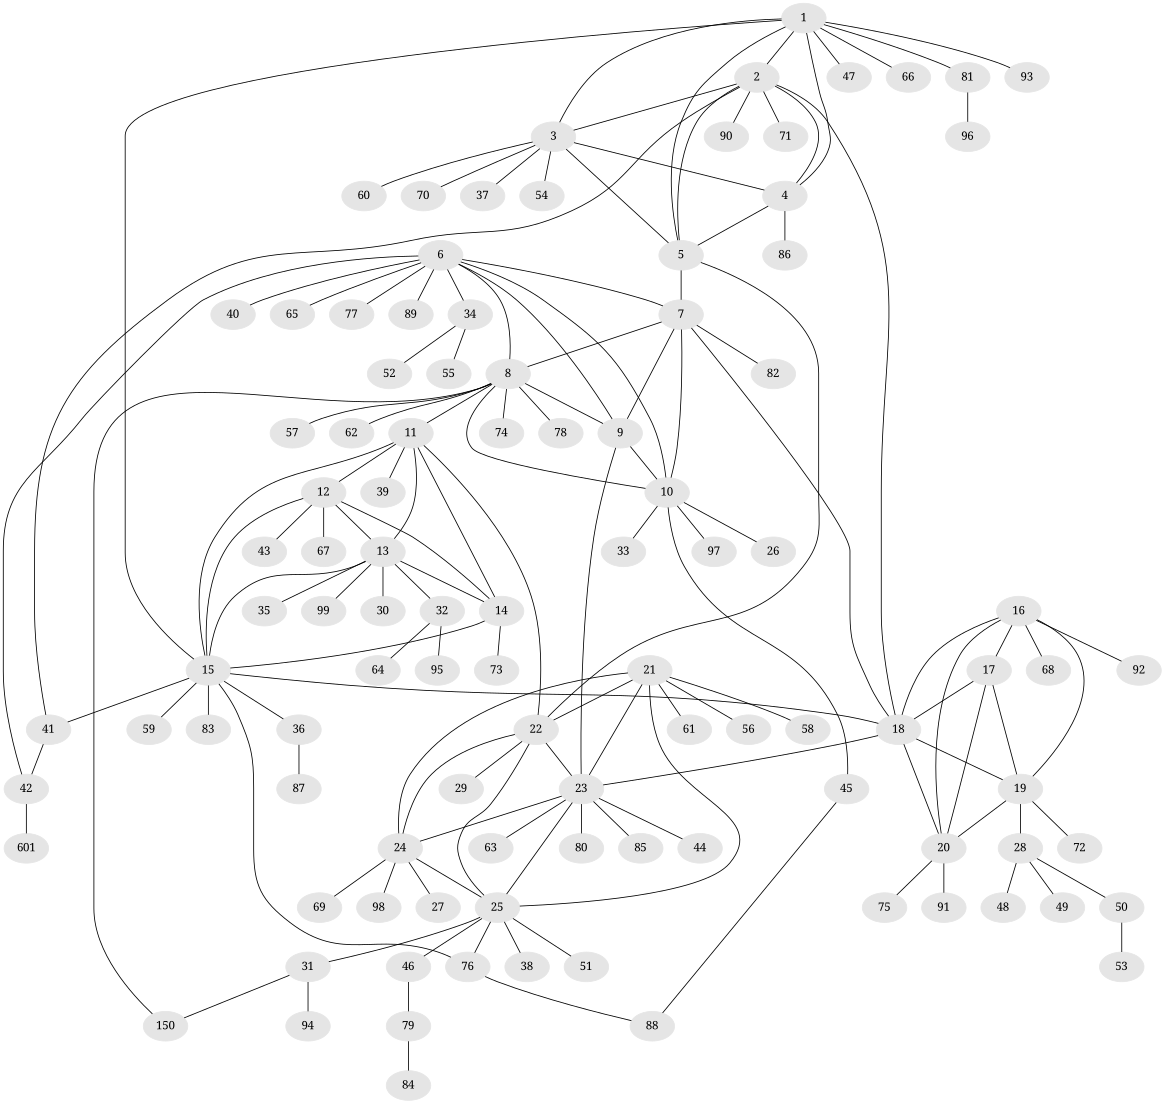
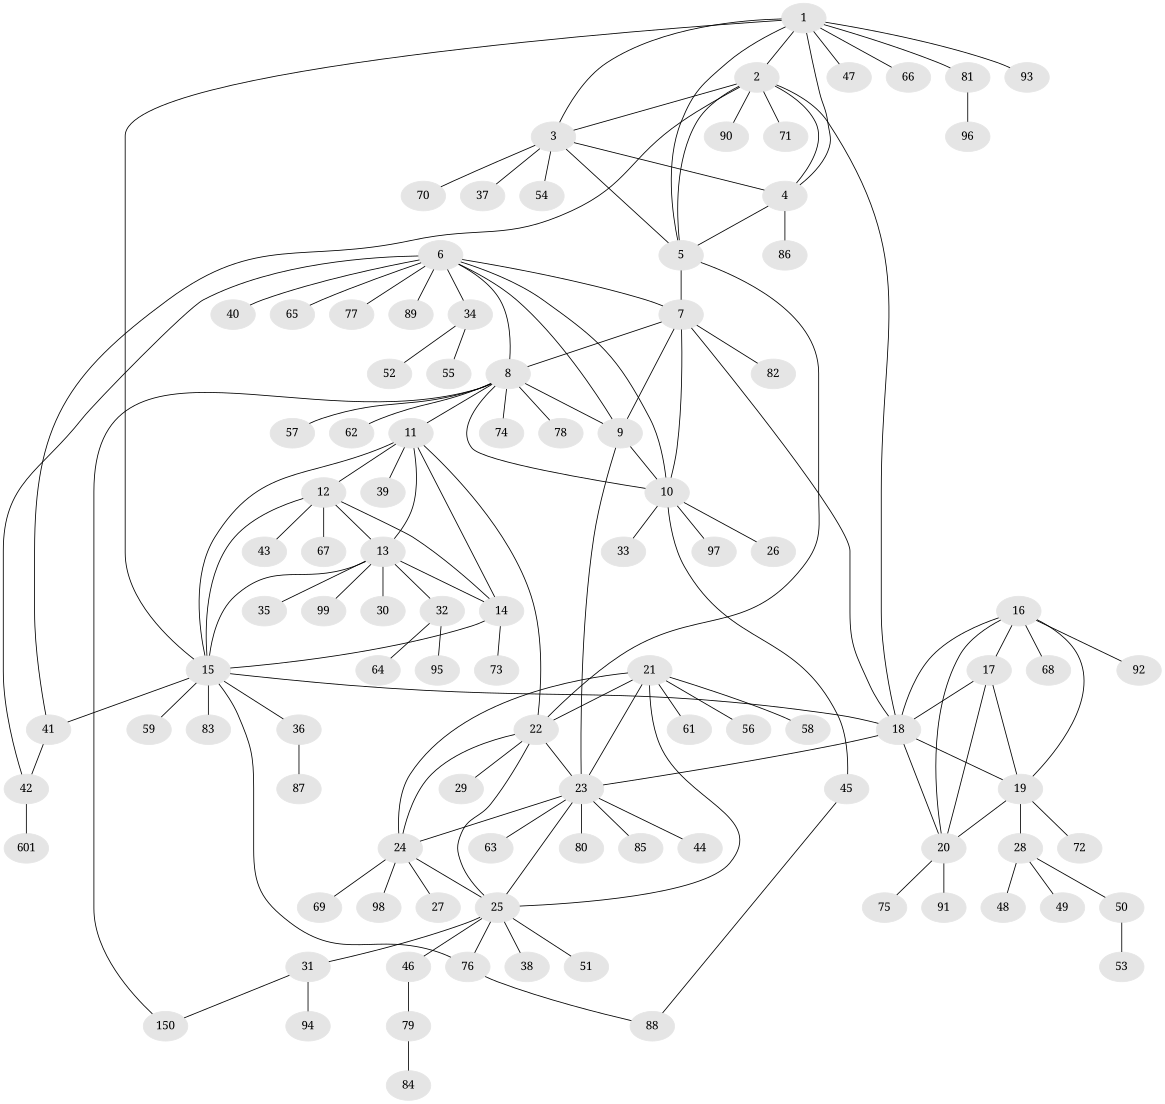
(364, 196) -> none
